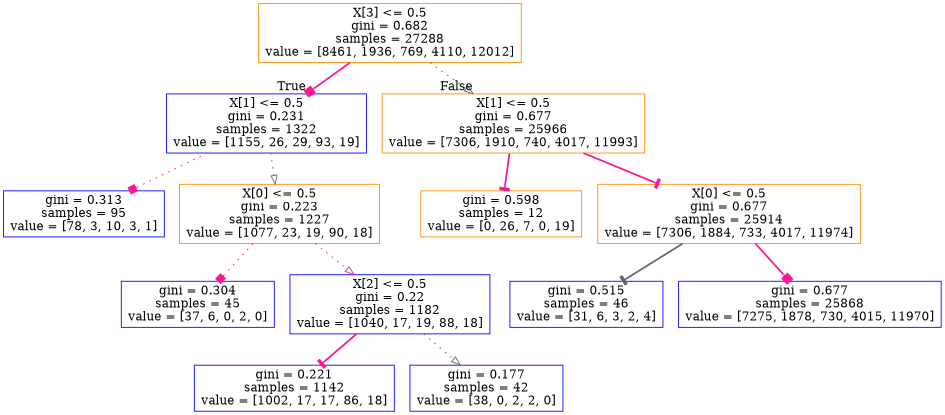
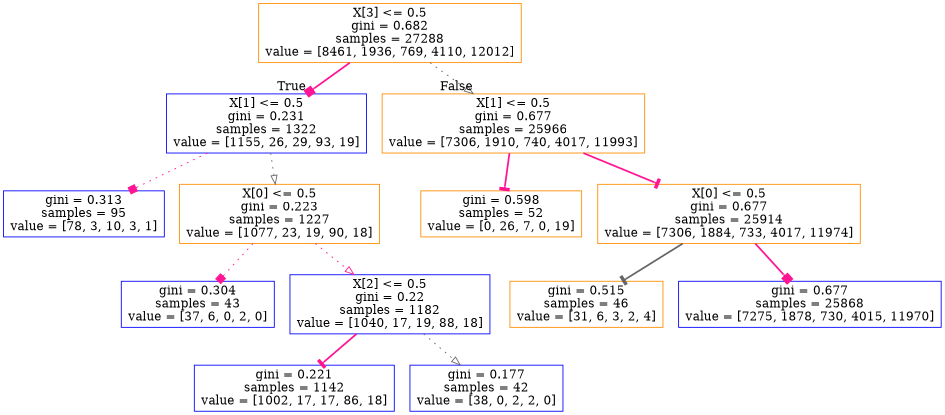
(501, 214) -> (501, 214)
(198, 304) -> (198, 304)
(586, 304) -> (586, 304)
